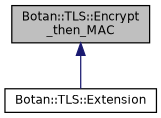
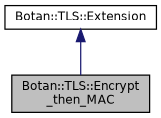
(81, 72) -> (81, 59)
